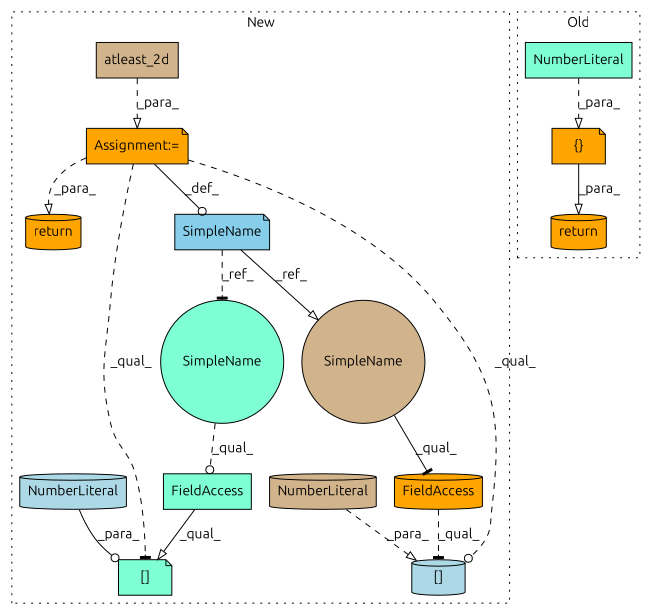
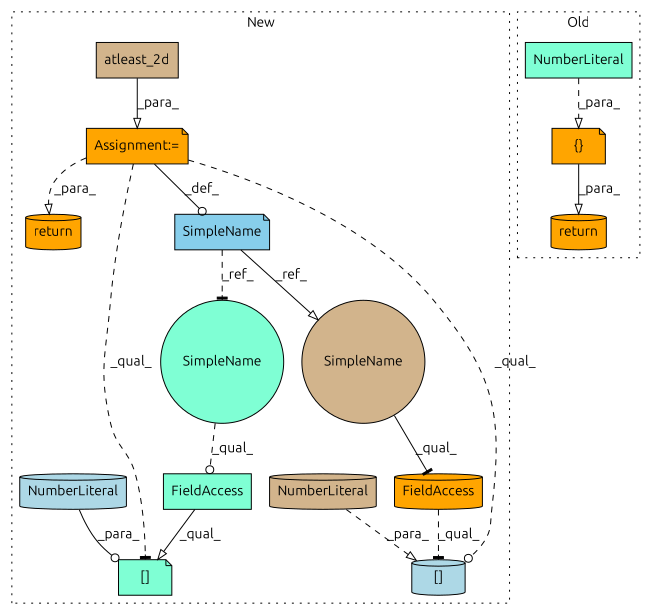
(137, 98) -> (137, 98)
